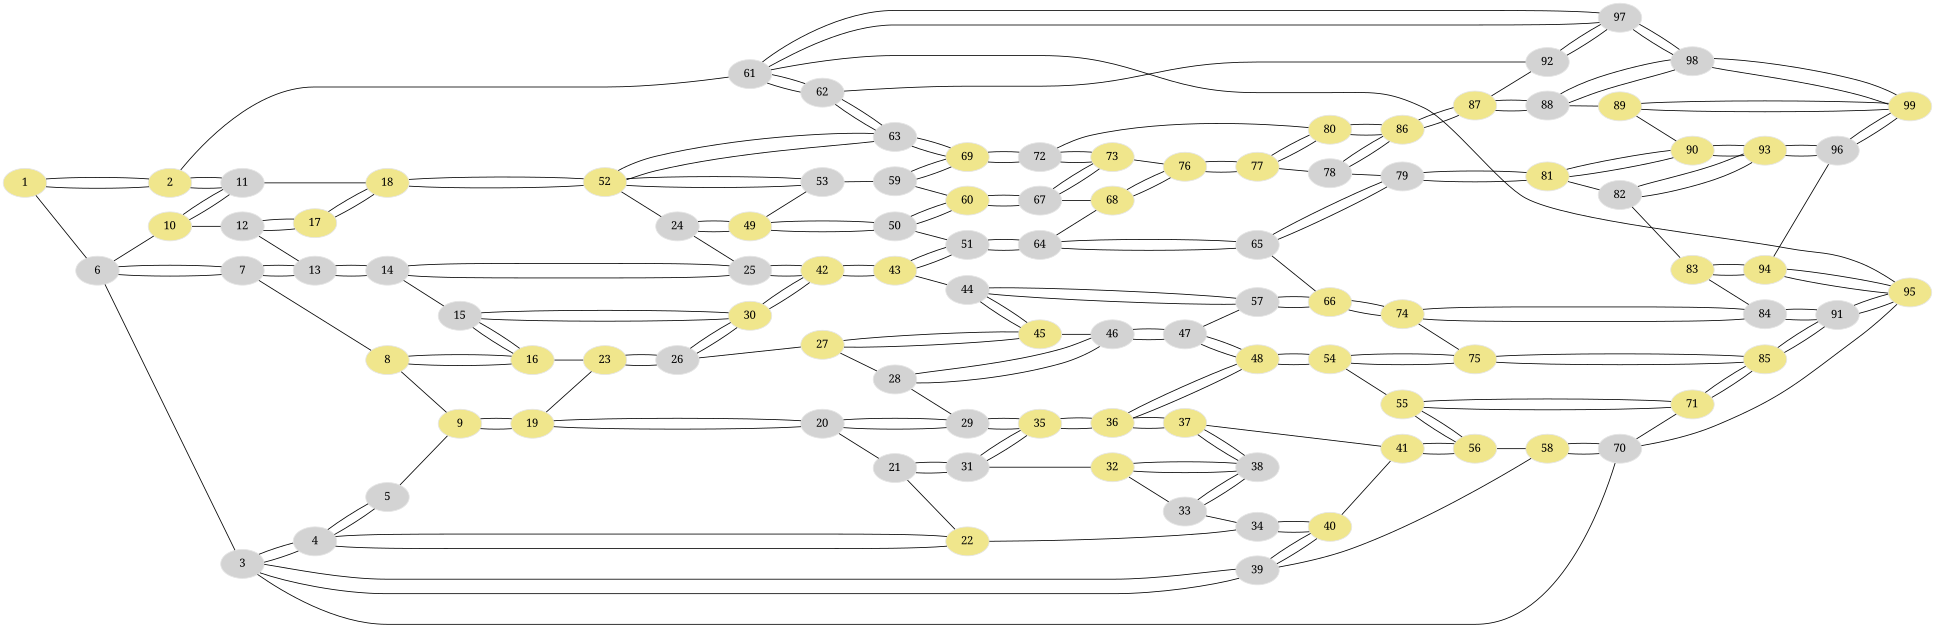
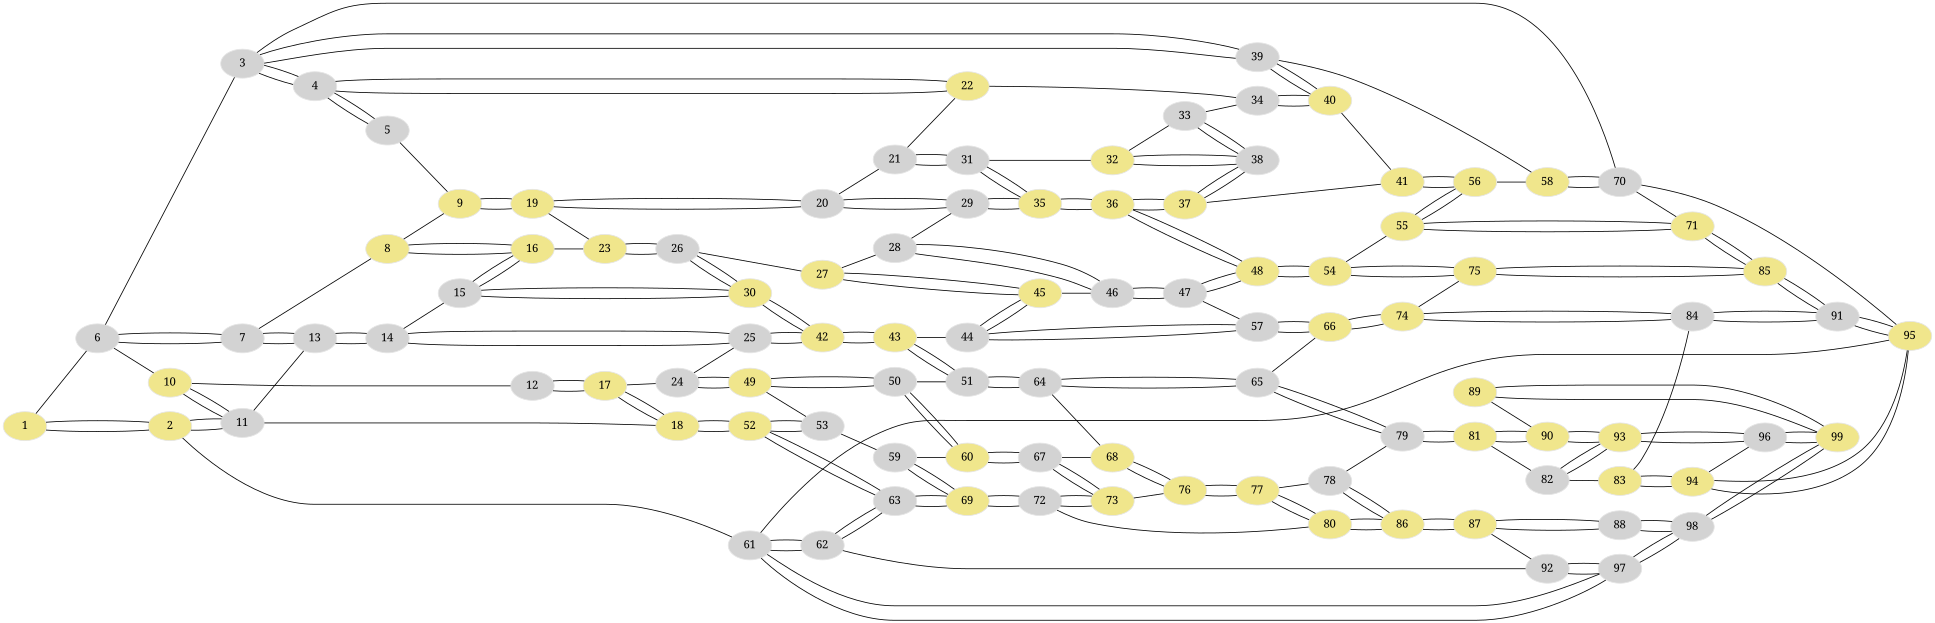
(1584, 106) -> none
(641, 204) -> (641, 384)
(279, 249) -> (279, 381)
